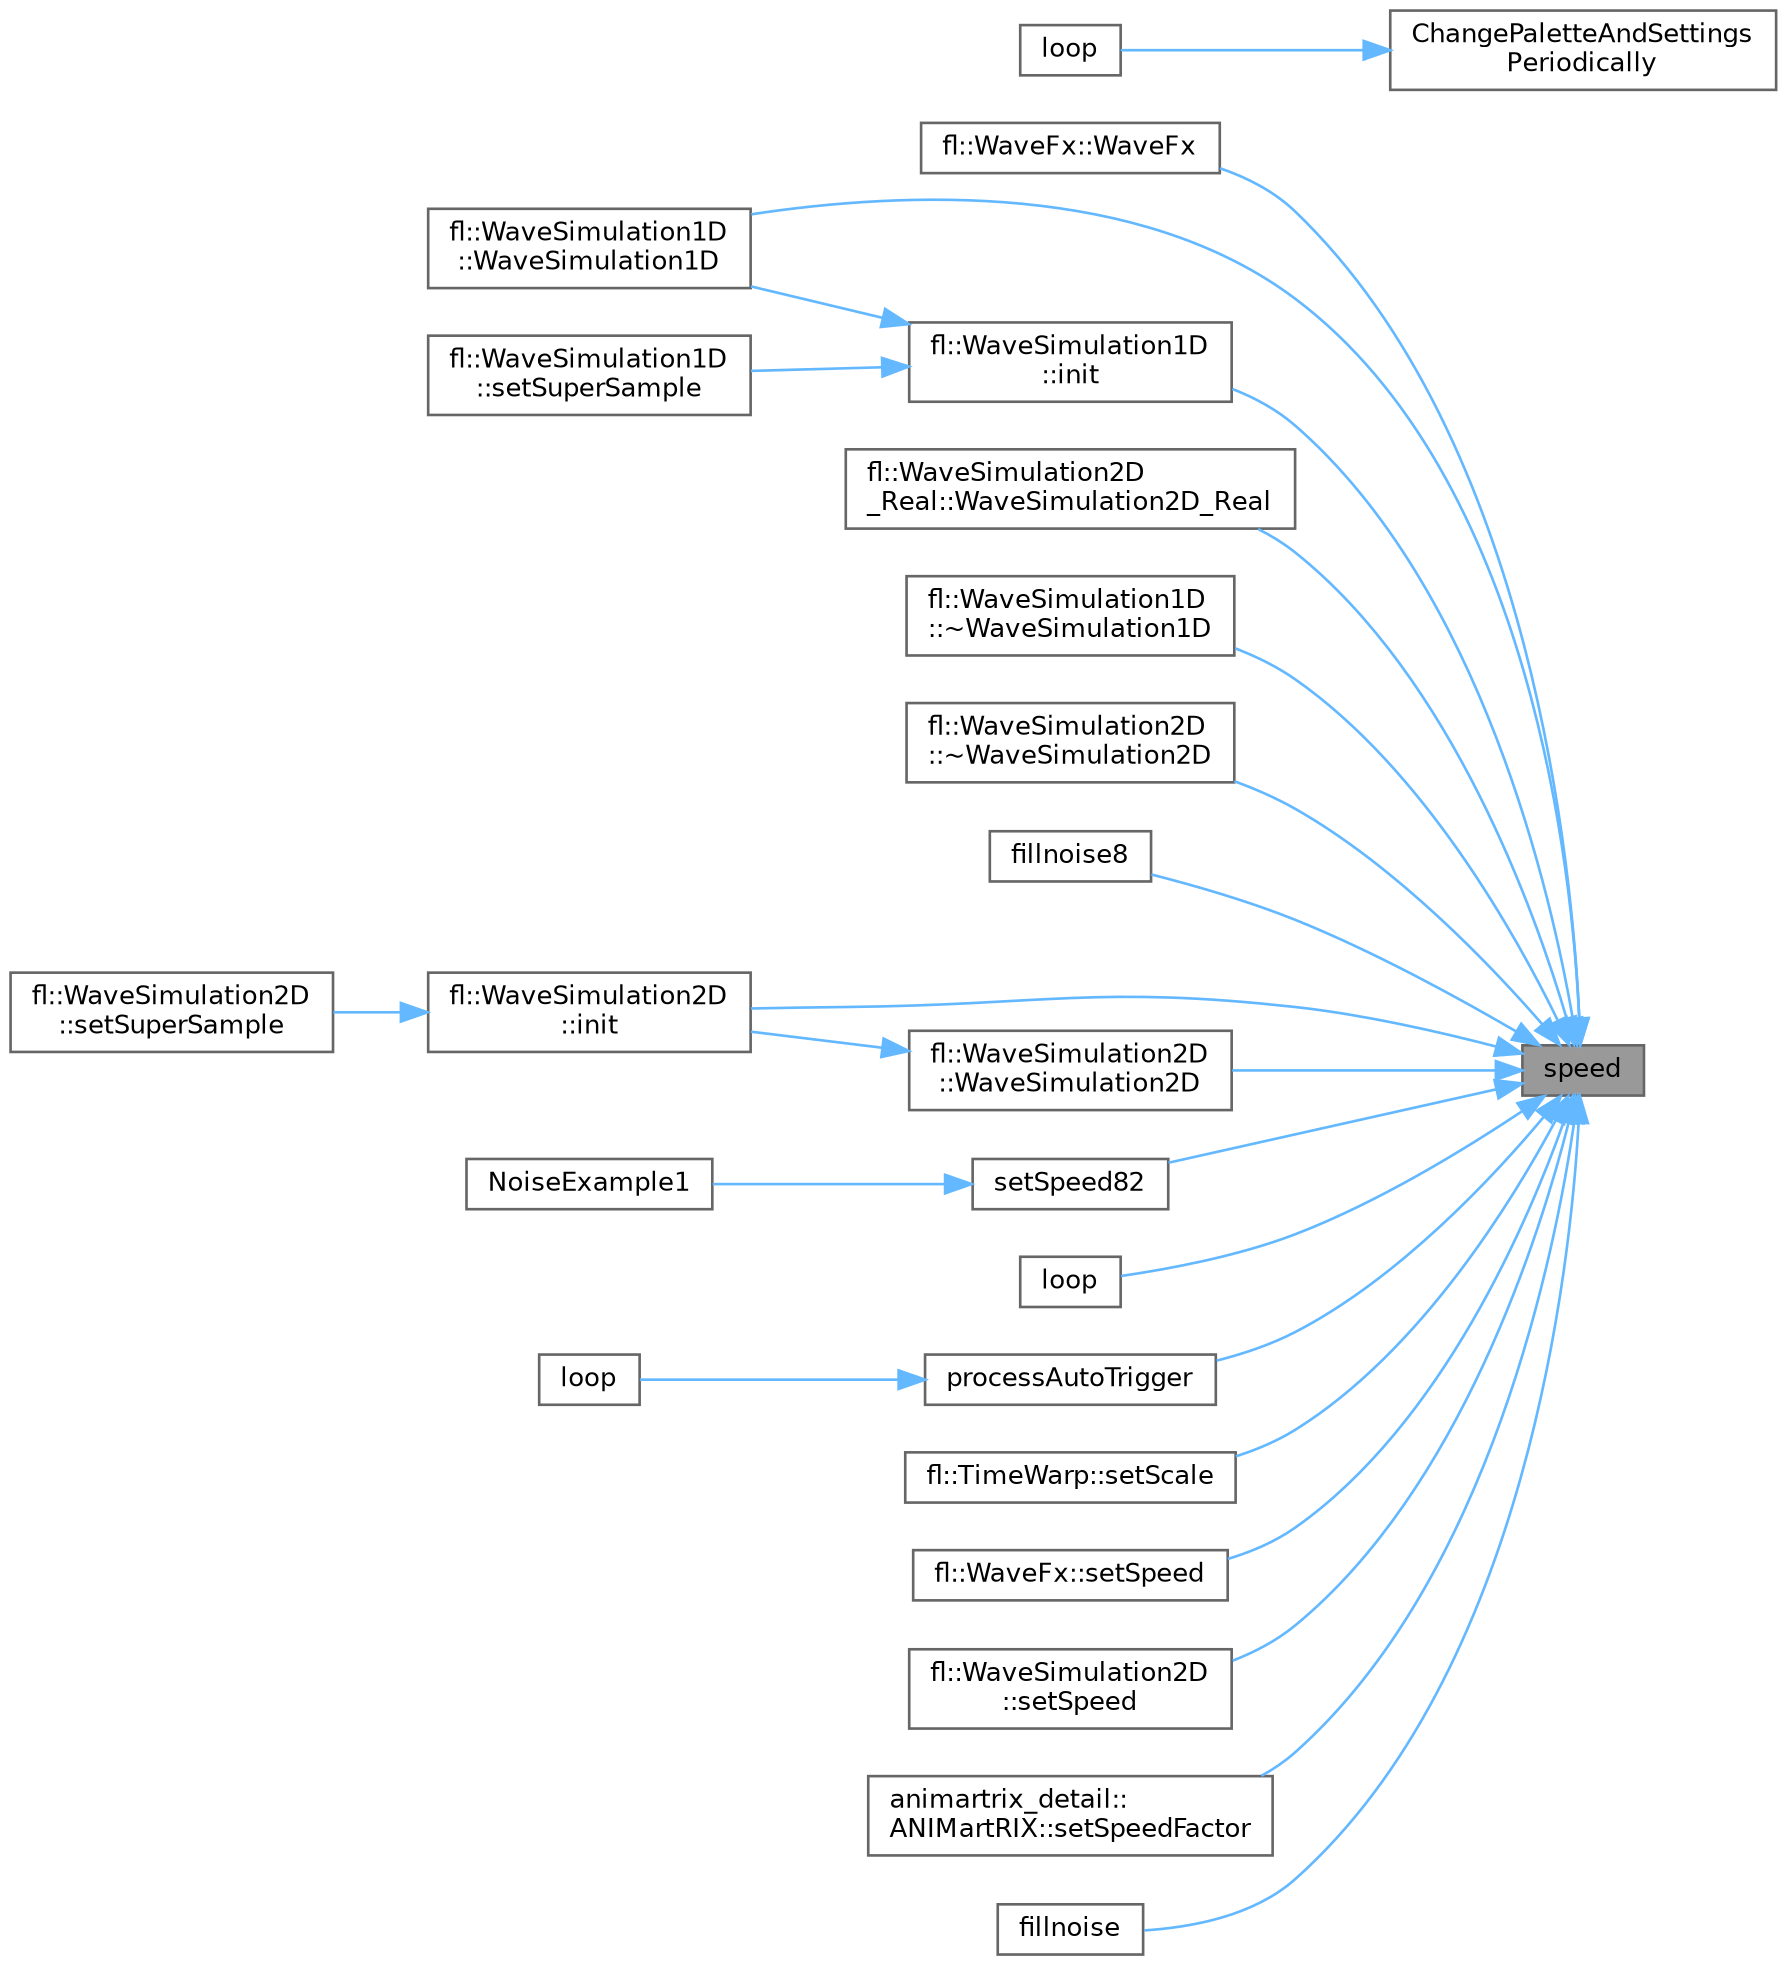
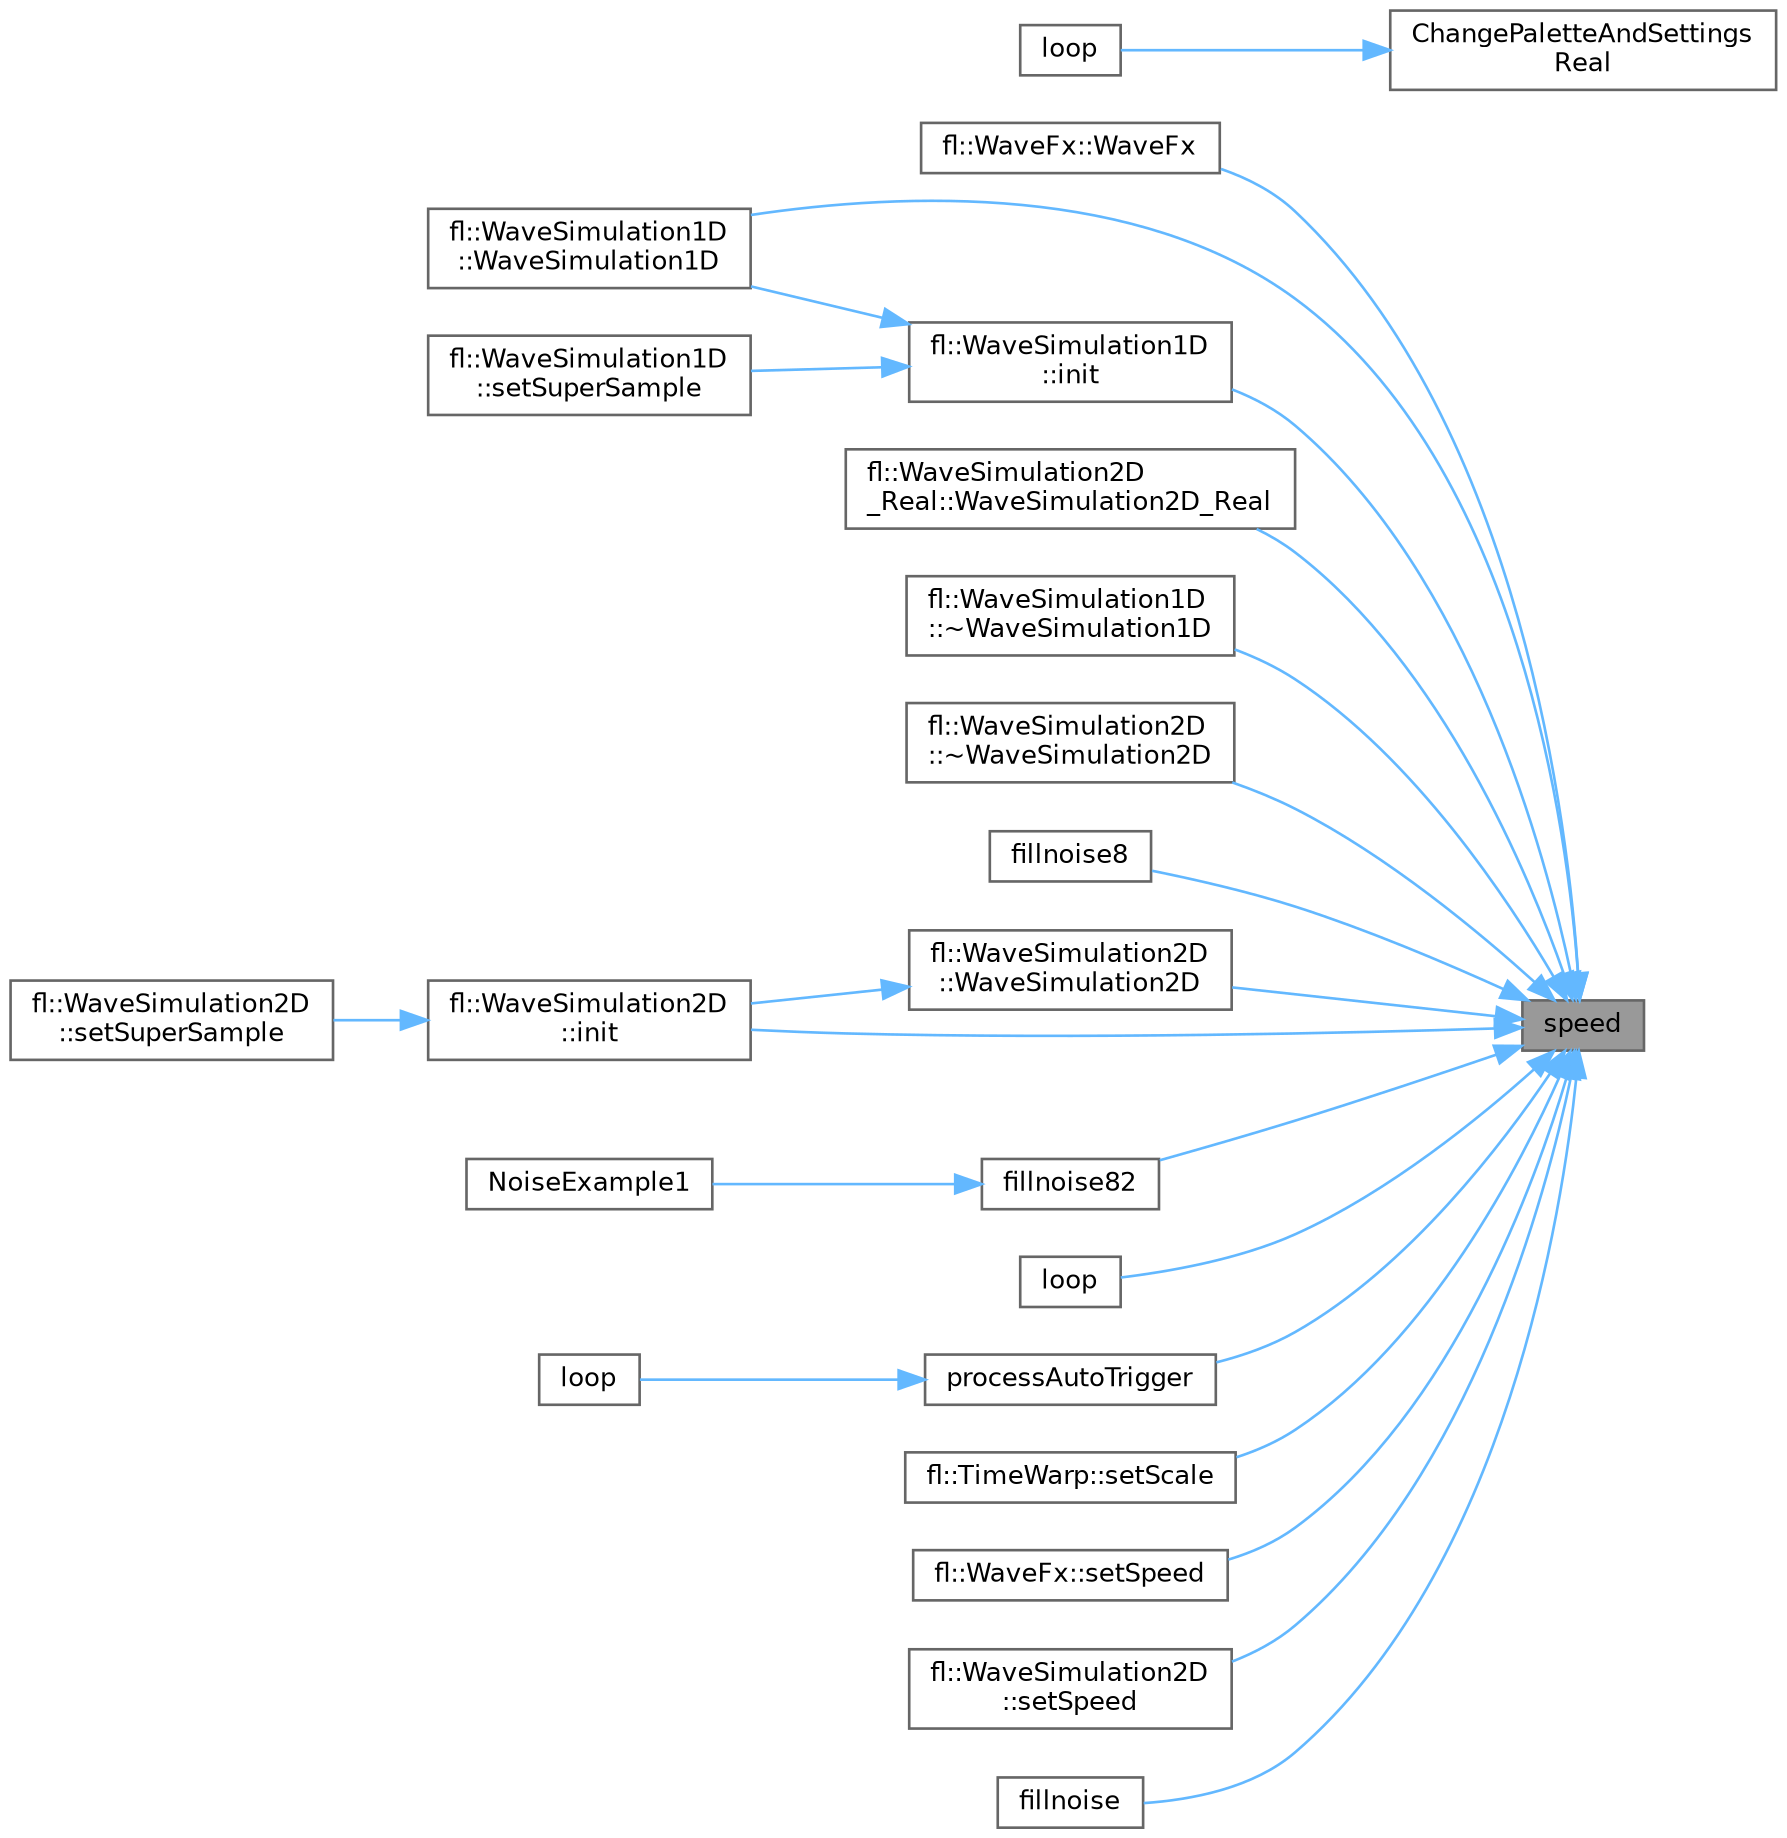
(1583, 50) -> (1583, 50)
(1070, 1184) -> (1070, 1184)
(1070, 1816) -> none
